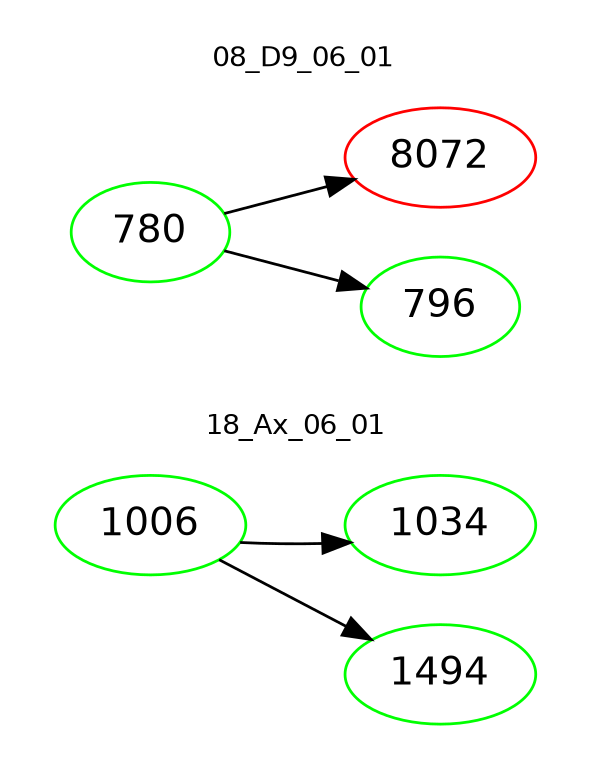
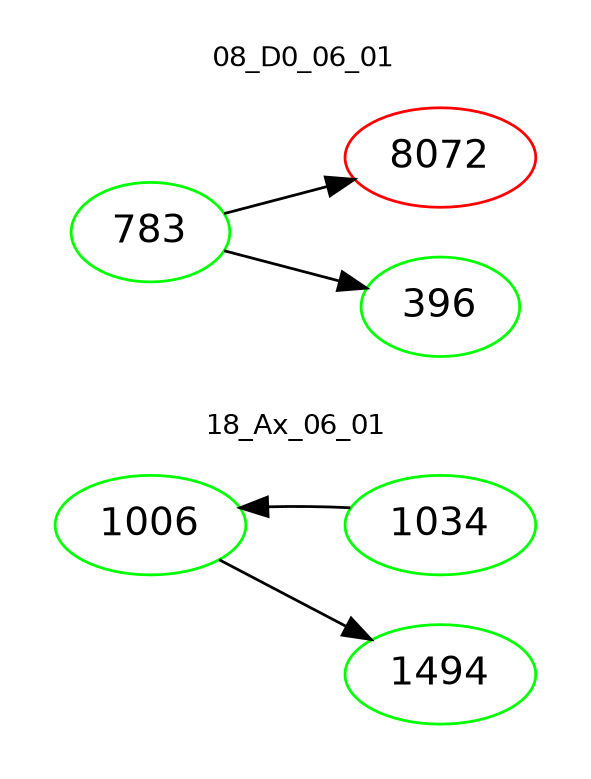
(304, 59) -> (304, 59)
(150, 232) -> (150, 232)
(440, 307) -> (440, 307)
(281, 544) -> (309, 507)
